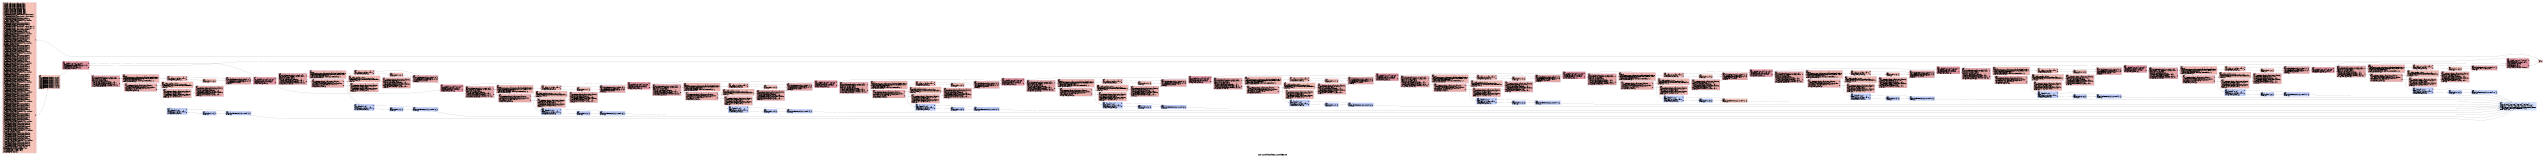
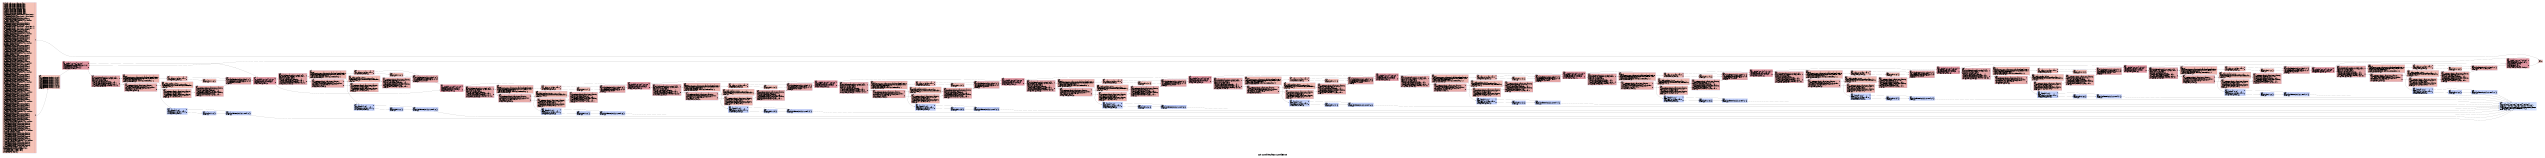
(1735, 101) -> (1735, 101)
